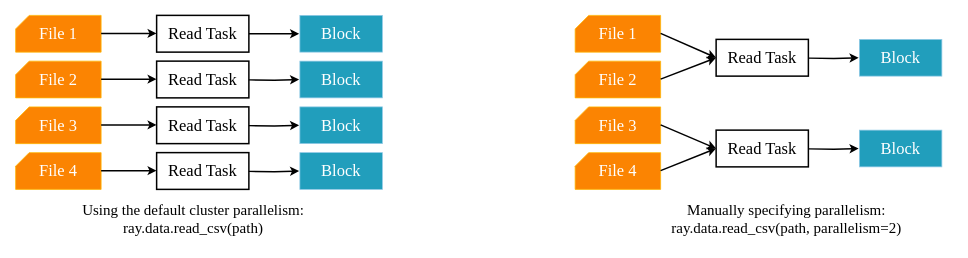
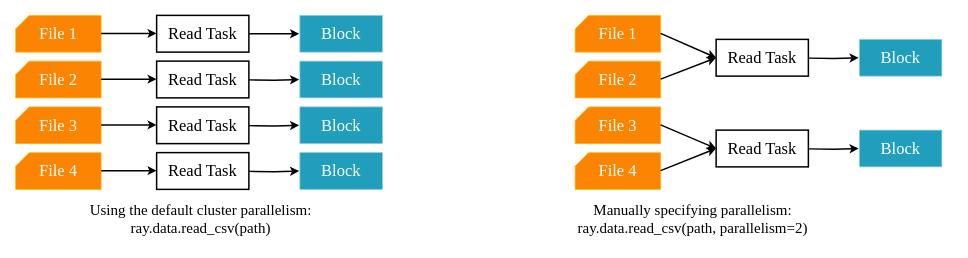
(193, 219) -> (201, 219)
(786, 219) -> (693, 219)
